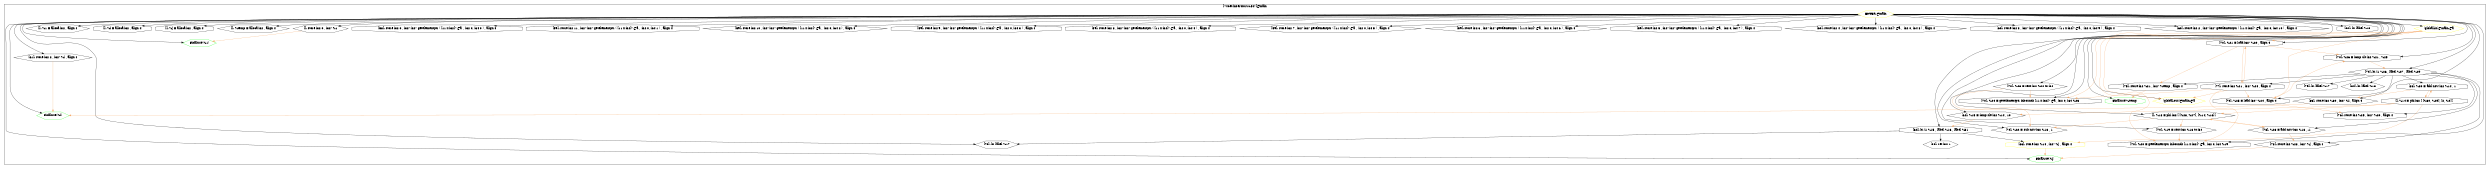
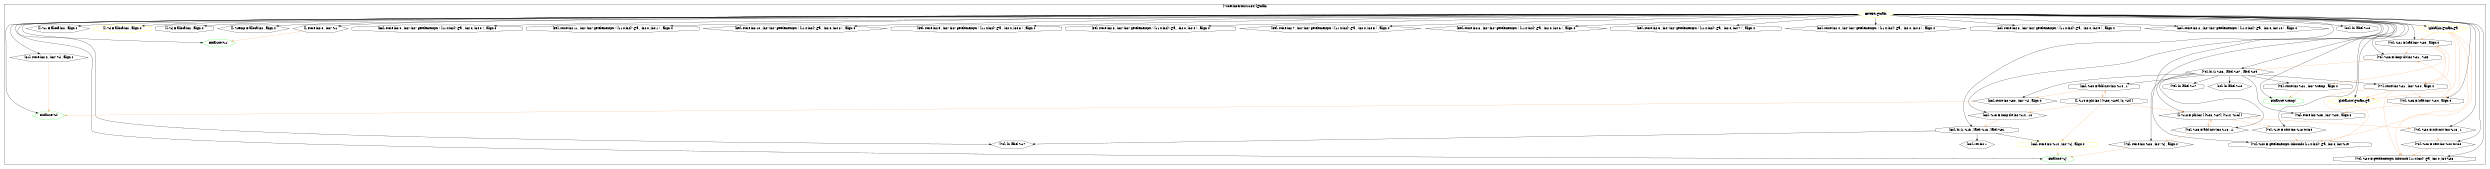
(122, 29) -> (122, 29)
(1960, 108) -> (2438, 136)
